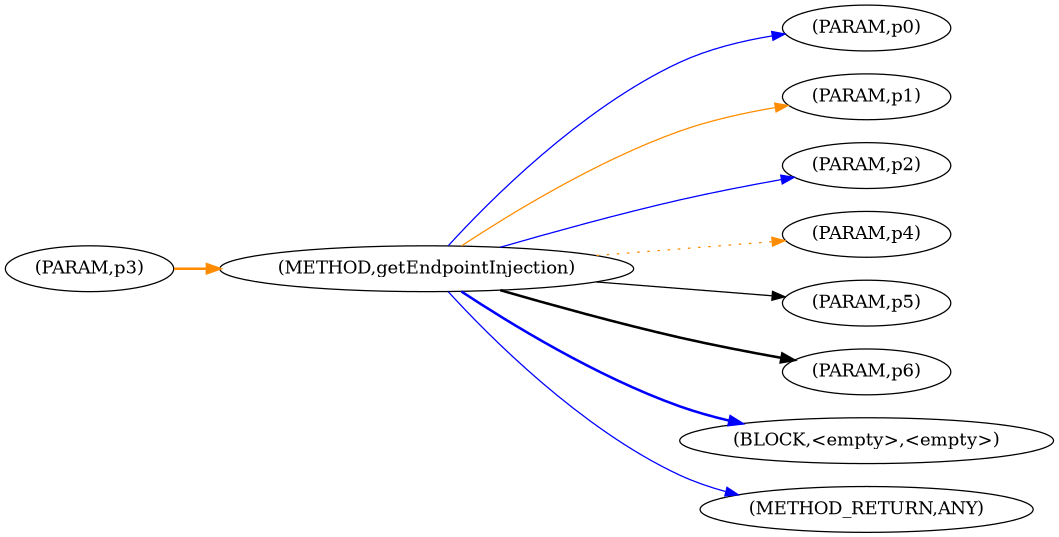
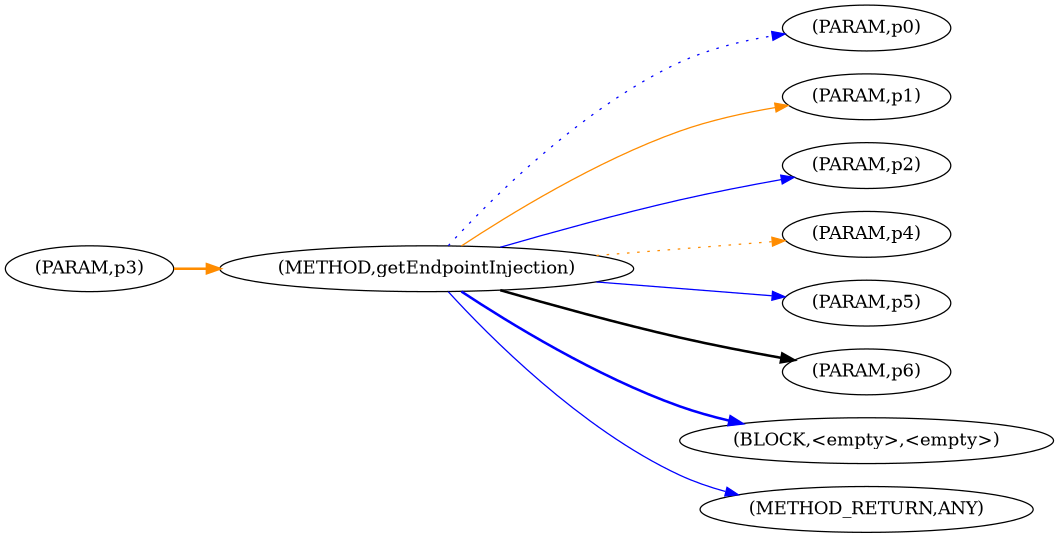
(594, 114) -> (594, 114)
(684, 289) -> (684, 289)
